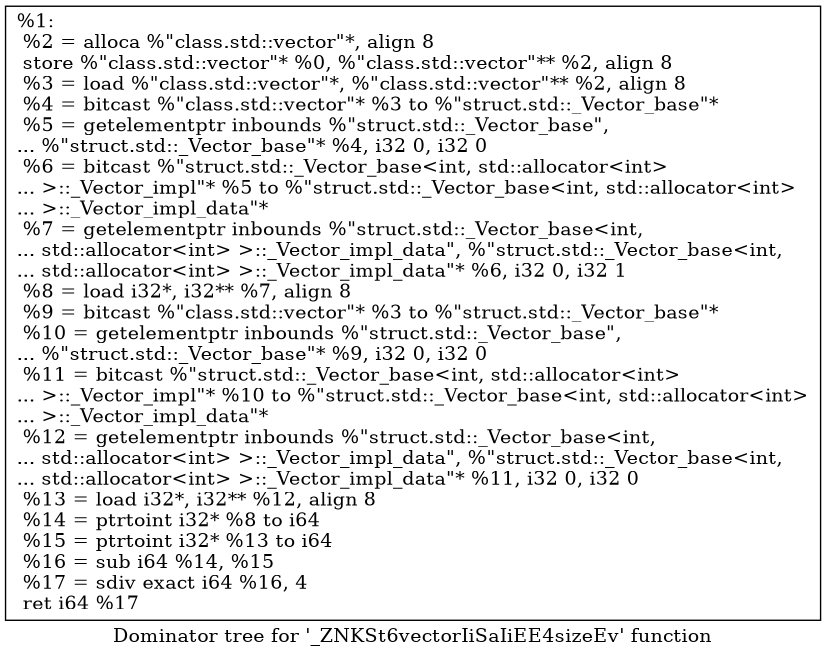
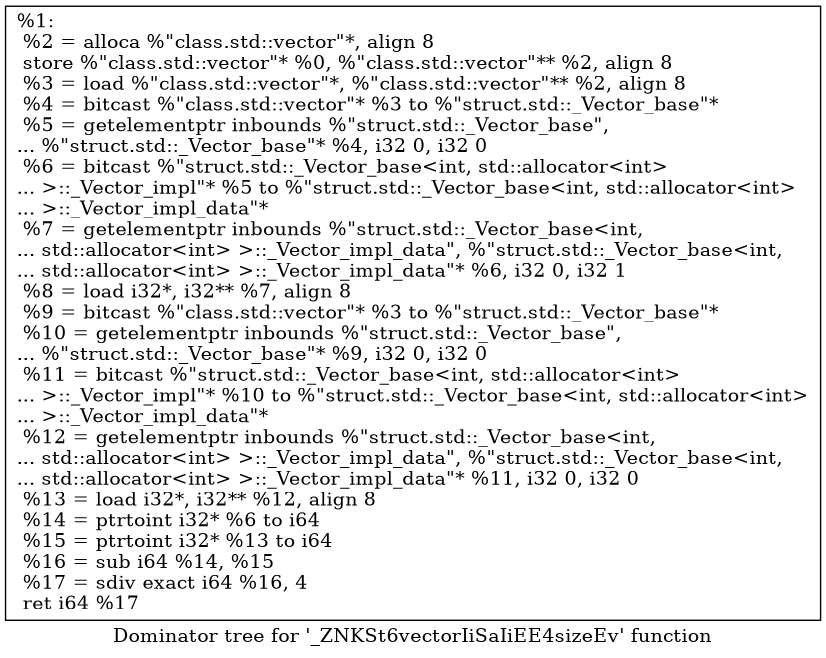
(169, 520) -> (169, 520)
